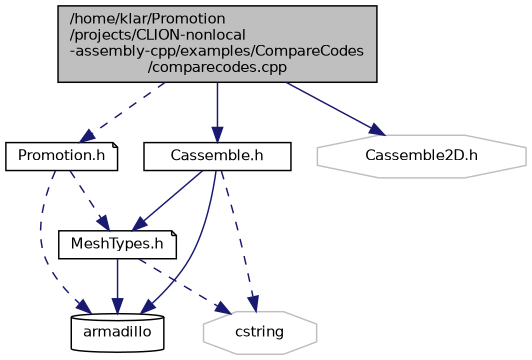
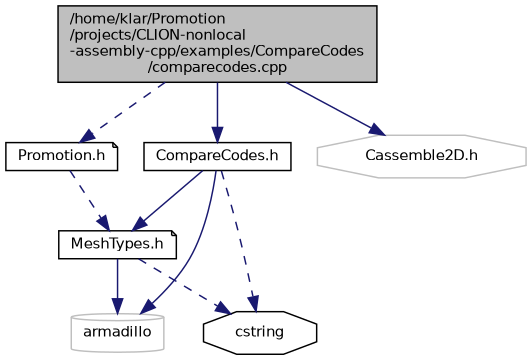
(217, 157) -> (217, 157)
(42, 242) -> none
(118, 333) -> (118, 333)
(260, 333) -> (260, 333)
